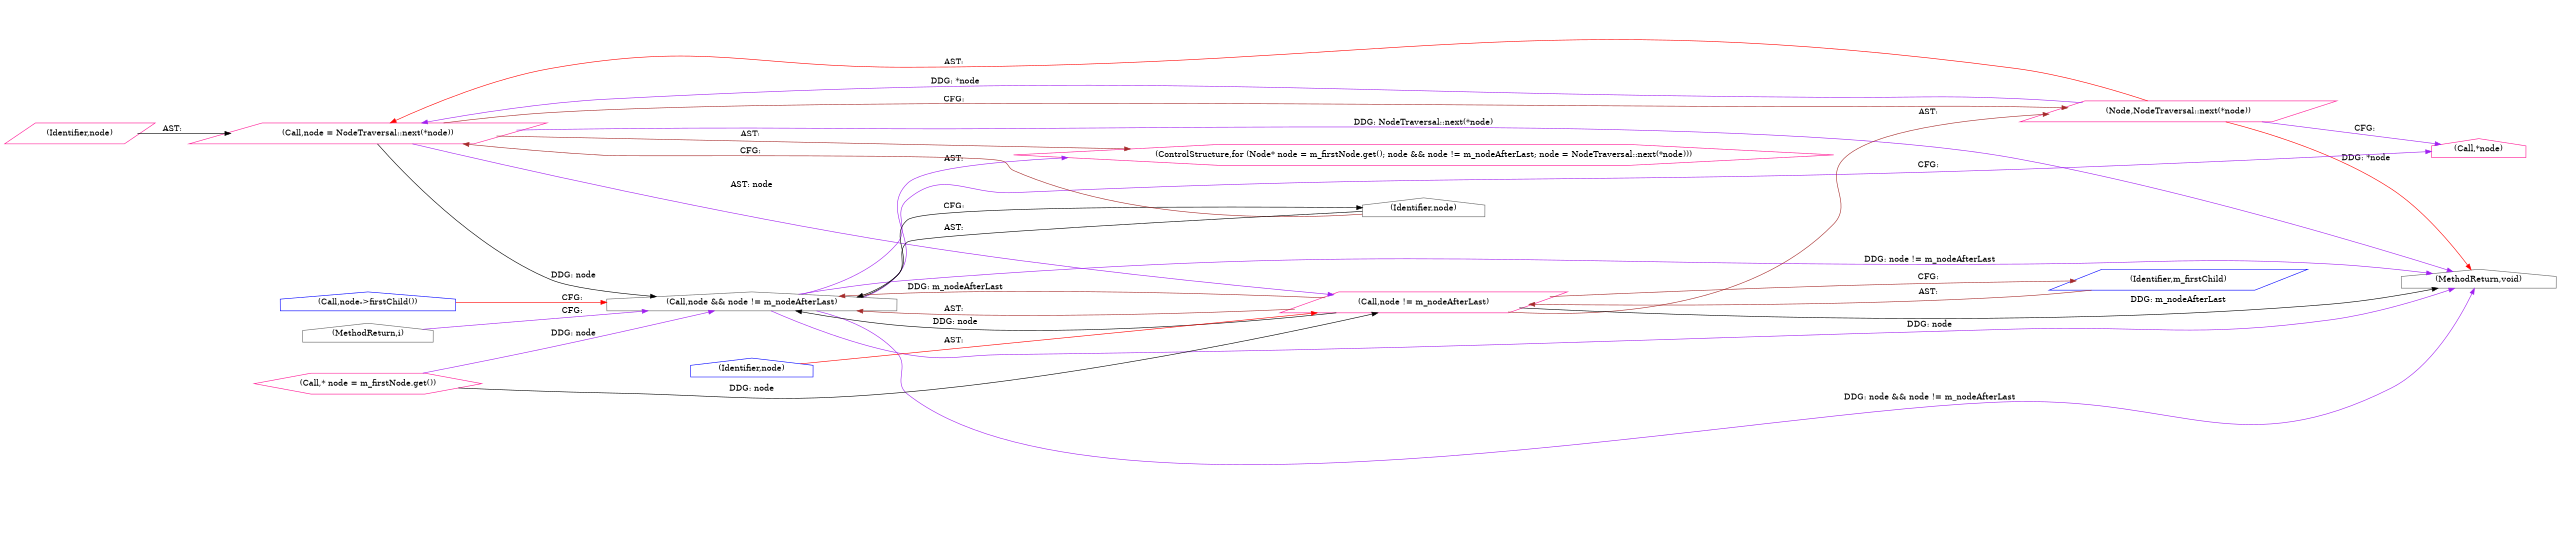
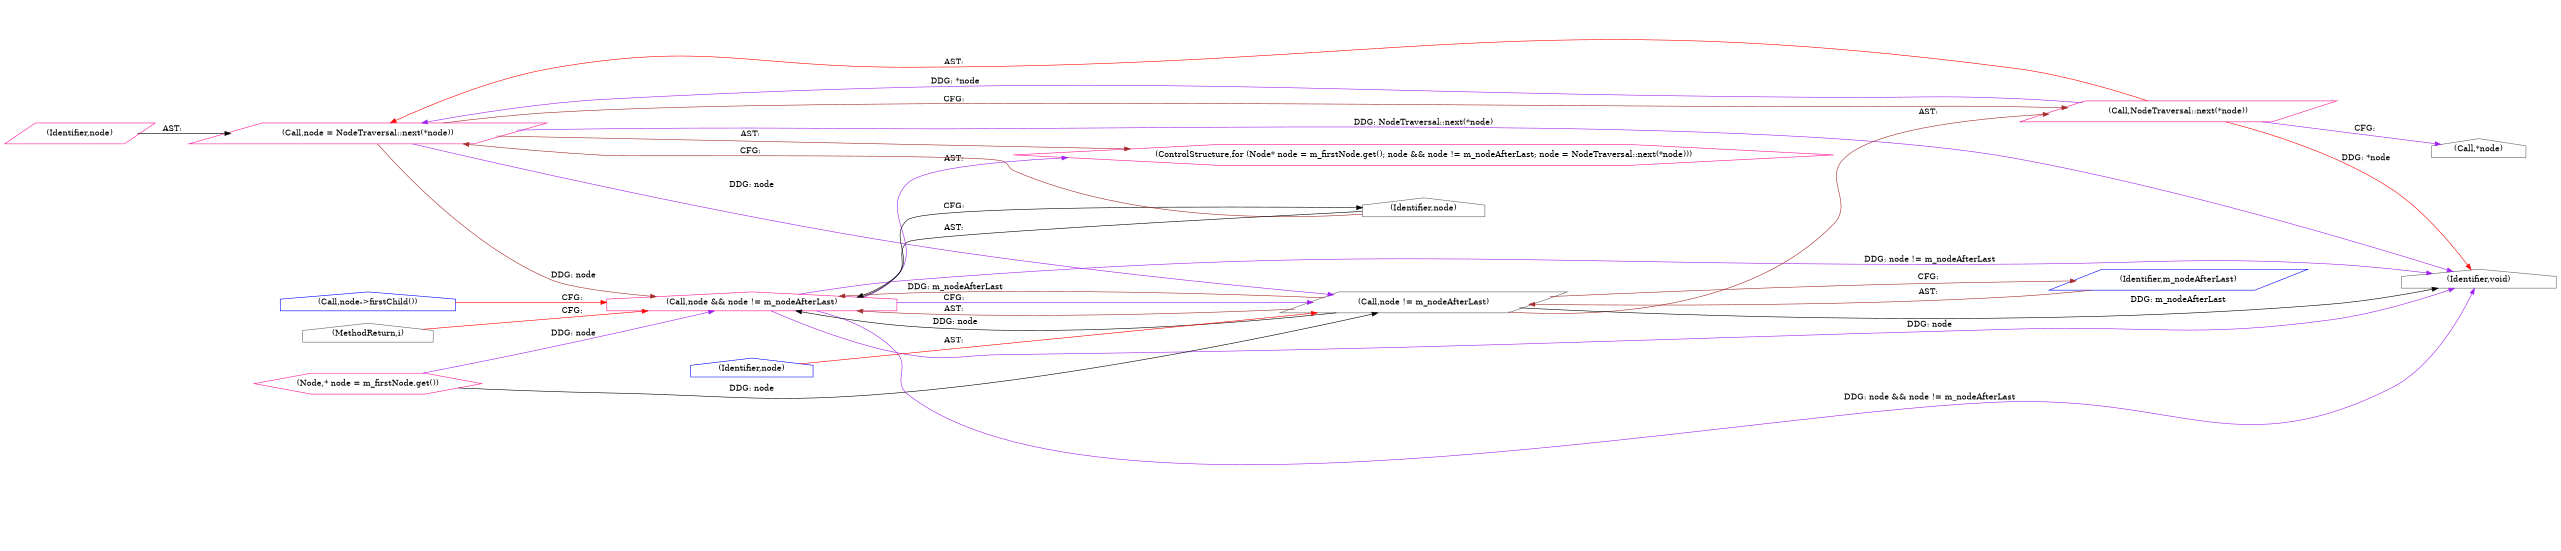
(2178, 111) -> (2178, 111)
(2479, 149) -> (2479, 149)
(1586, 178) -> (1102, 302)
(752, 185) -> (752, 185)
(498, 251) -> (498, 251)
(2178, 280) -> (2178, 280)
(2479, 280) -> (2479, 280)
(752, 302) -> (752, 302)
(1424, 302) -> (1424, 302)
(532, 320) -> (532, 320)
(368, 384) -> (368, 384)
